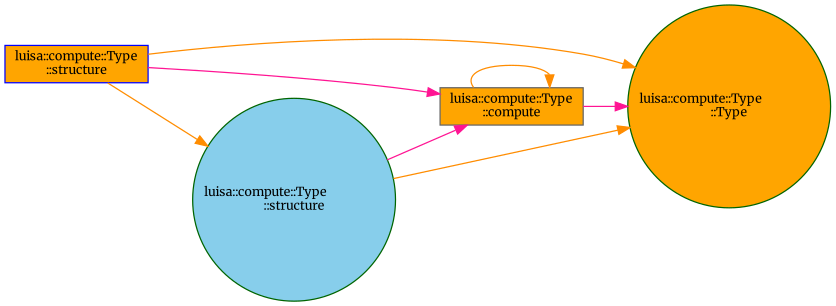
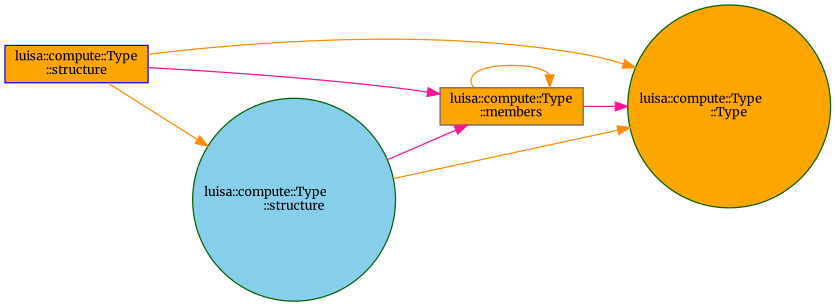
(512, 106) -> (512, 106)
